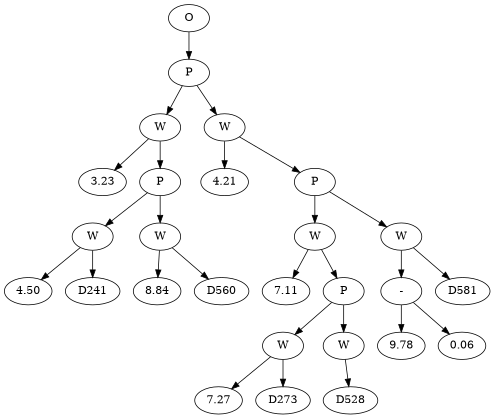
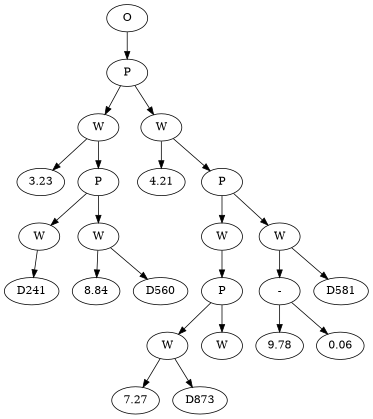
(28, 291) -> none
(286, 291) -> none
(283, 400) -> (200, 400)
(351, 400) -> none
